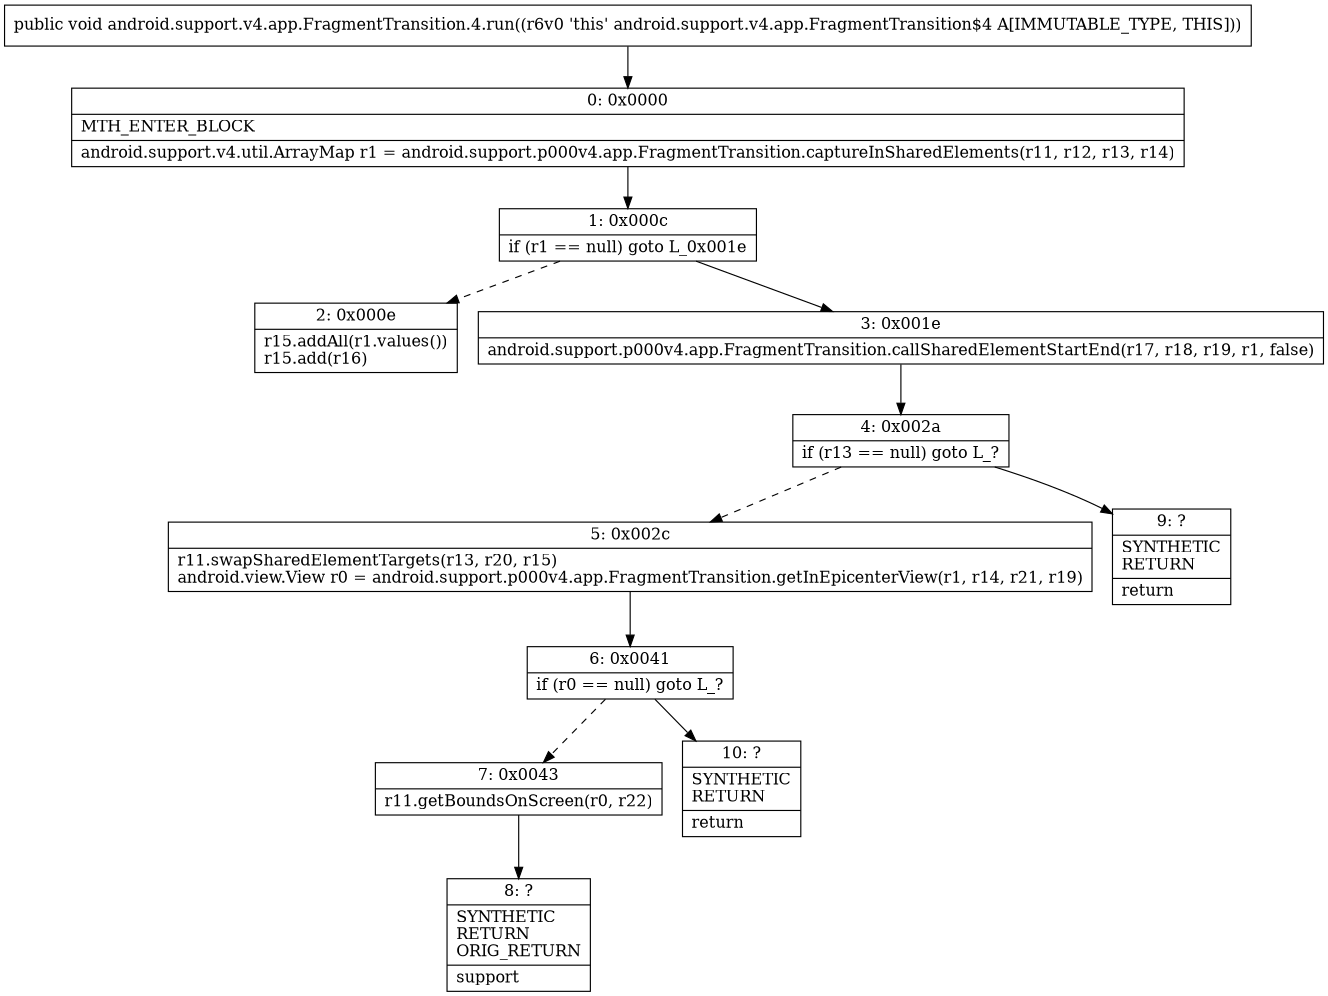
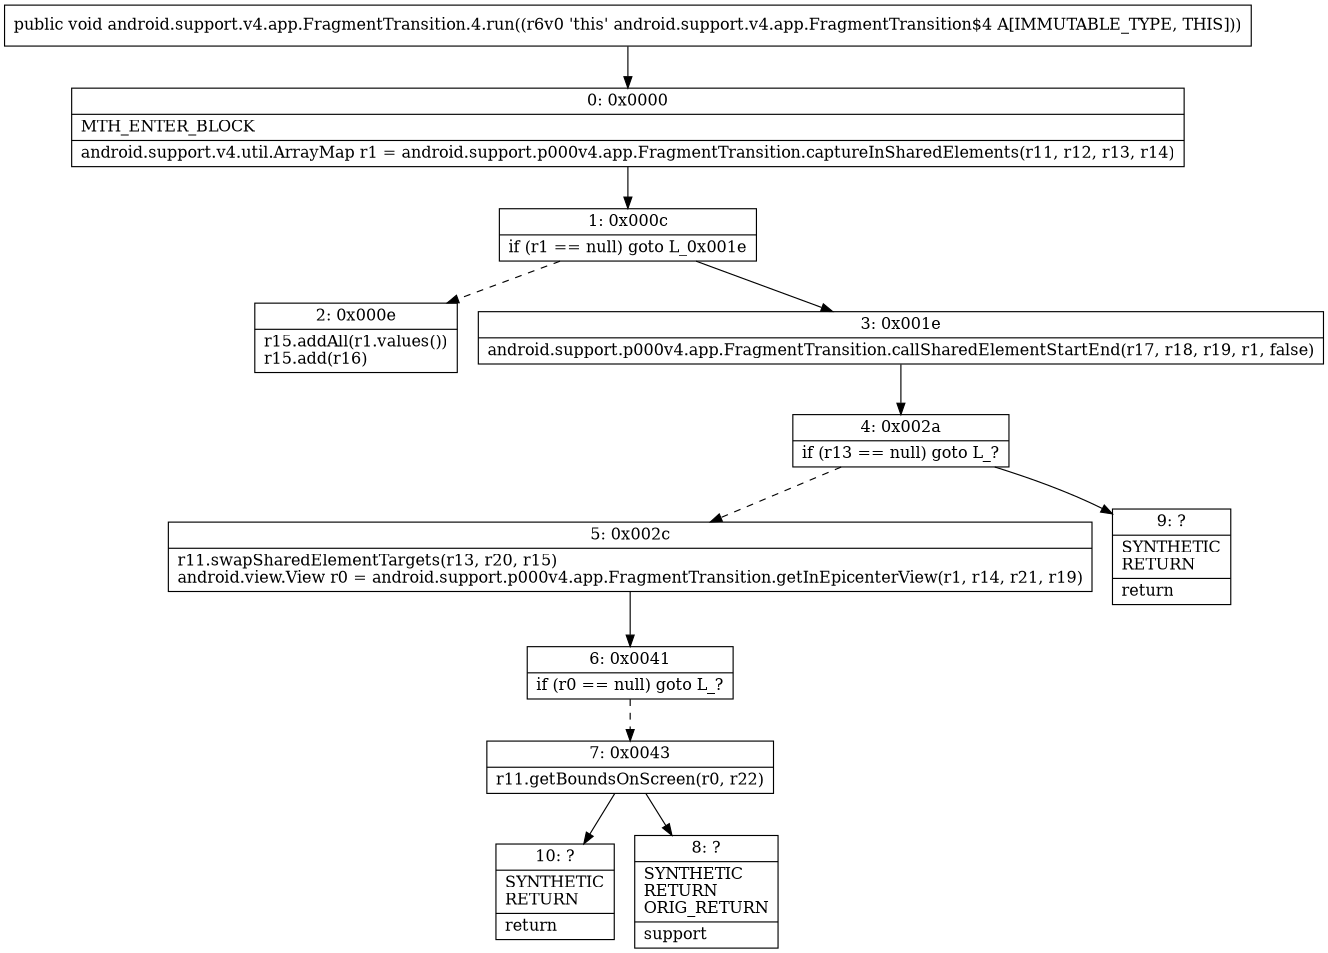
(671, 716) -> (602, 814)
